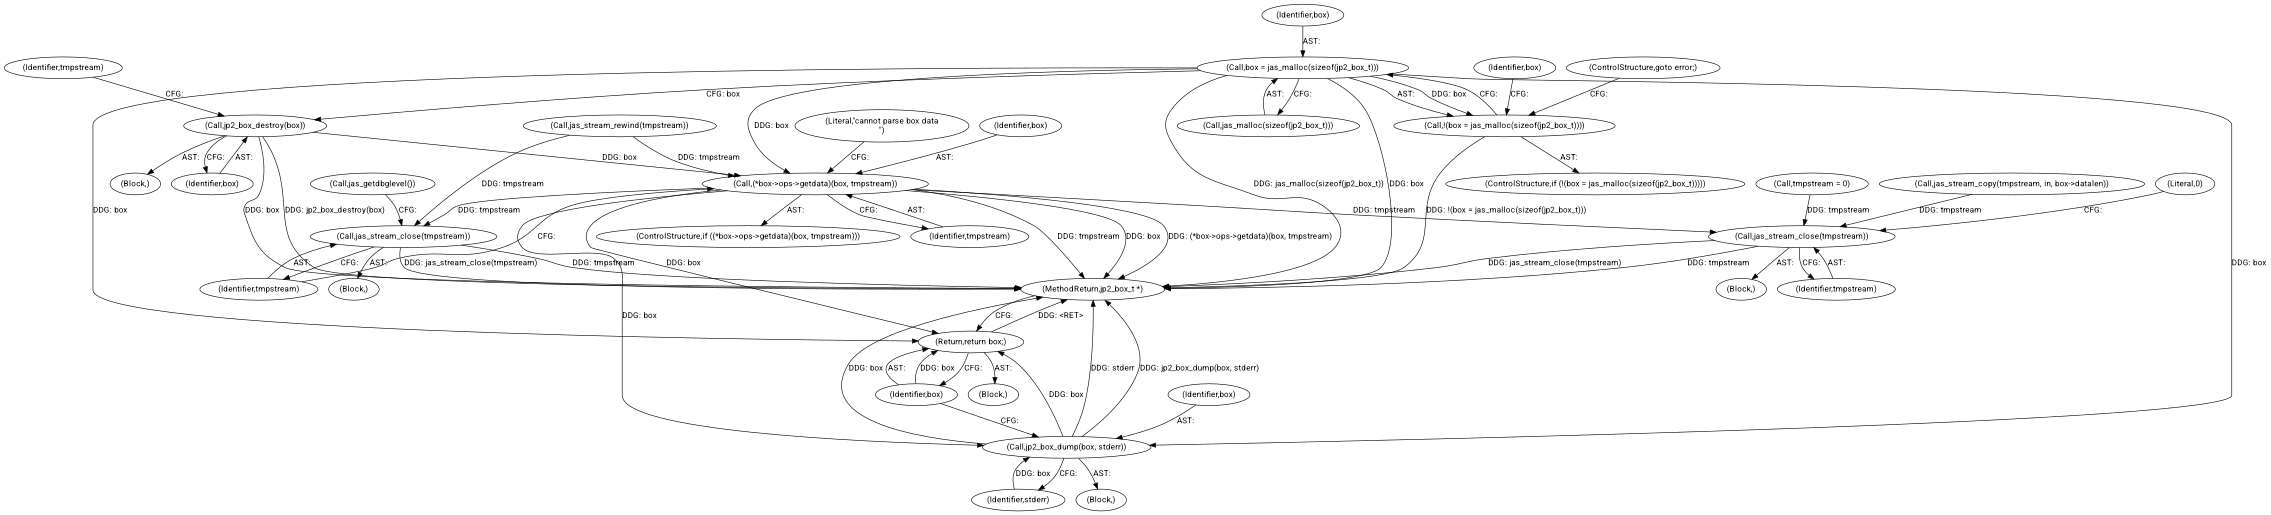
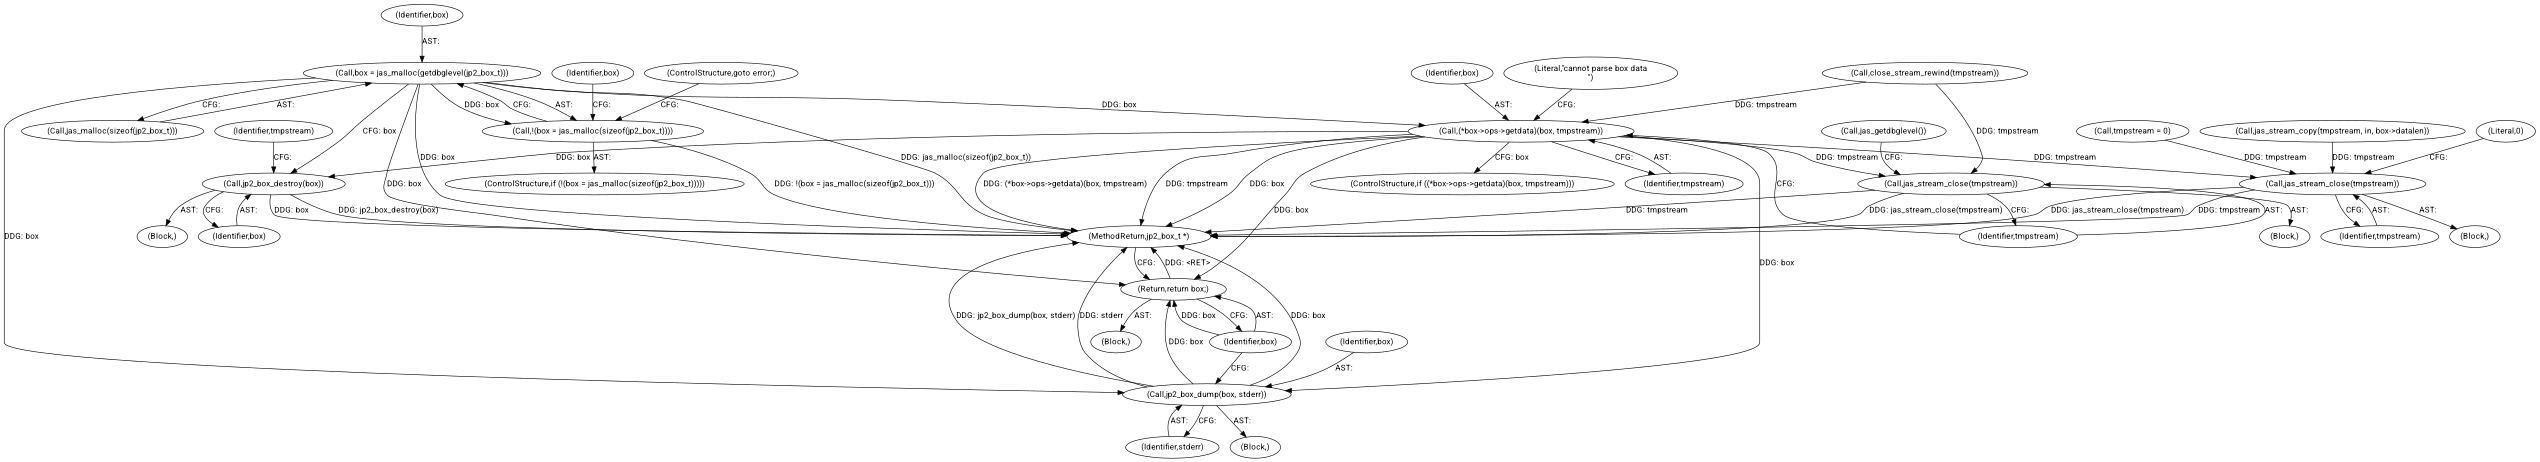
(1303, 68) -> (422, 73)
(620, 126) -> (1925, 73)
(524, 154) -> (871, 139)
(797, 210) -> (1512, 158)
(1033, 474) -> (1181, 421)
